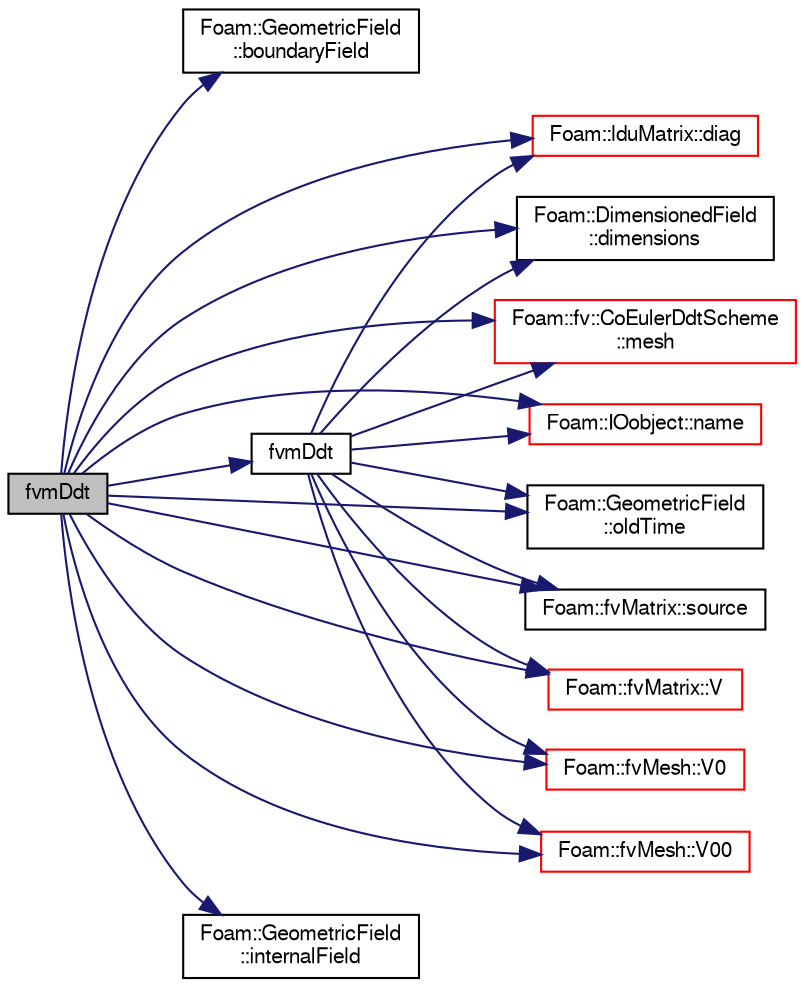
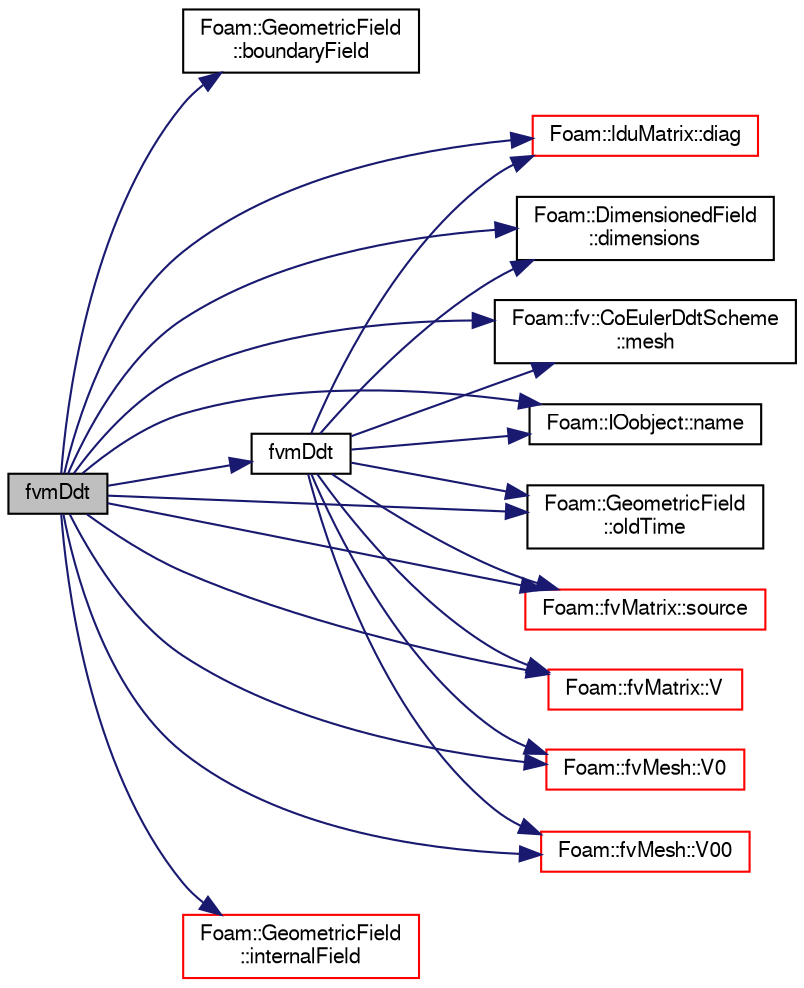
(645, 332) -> (645, 332)
(645, 424) -> (645, 424)
(645, 610) -> (645, 610)
(301, 946) -> (301, 946)
